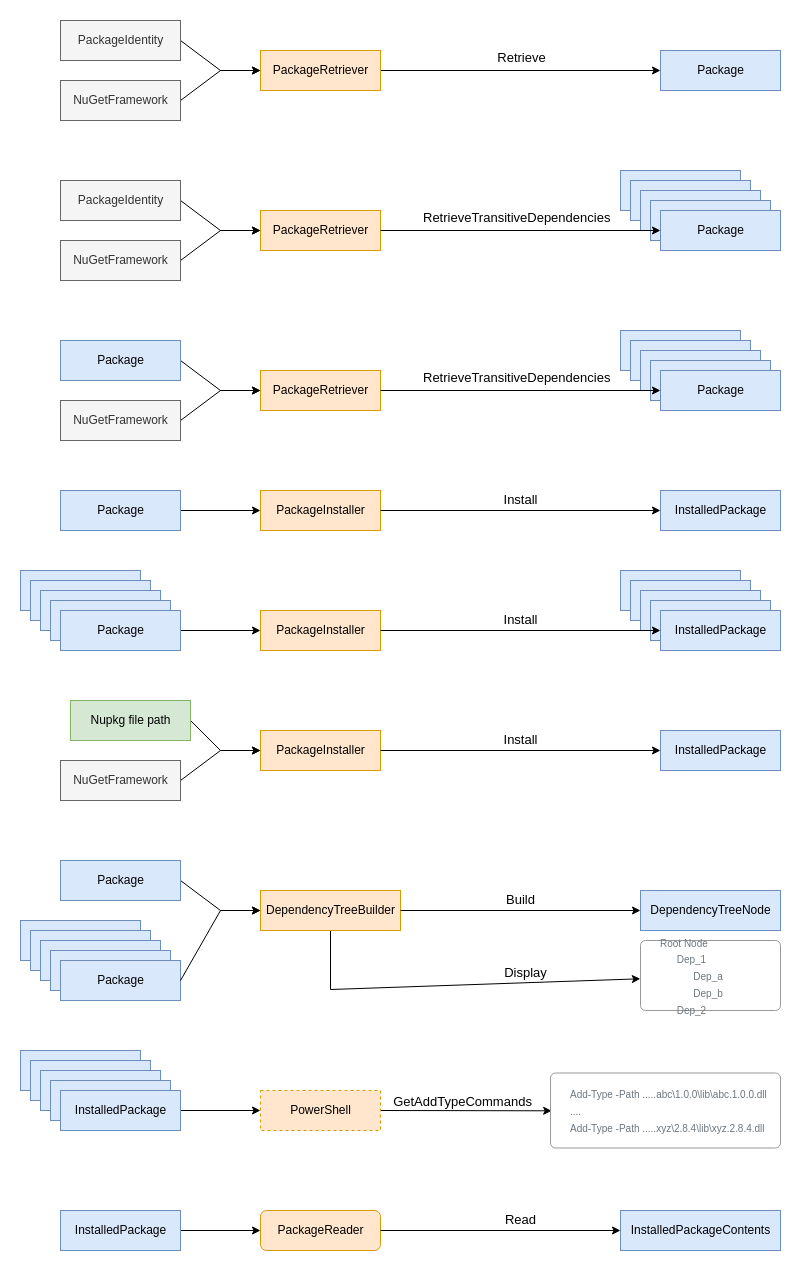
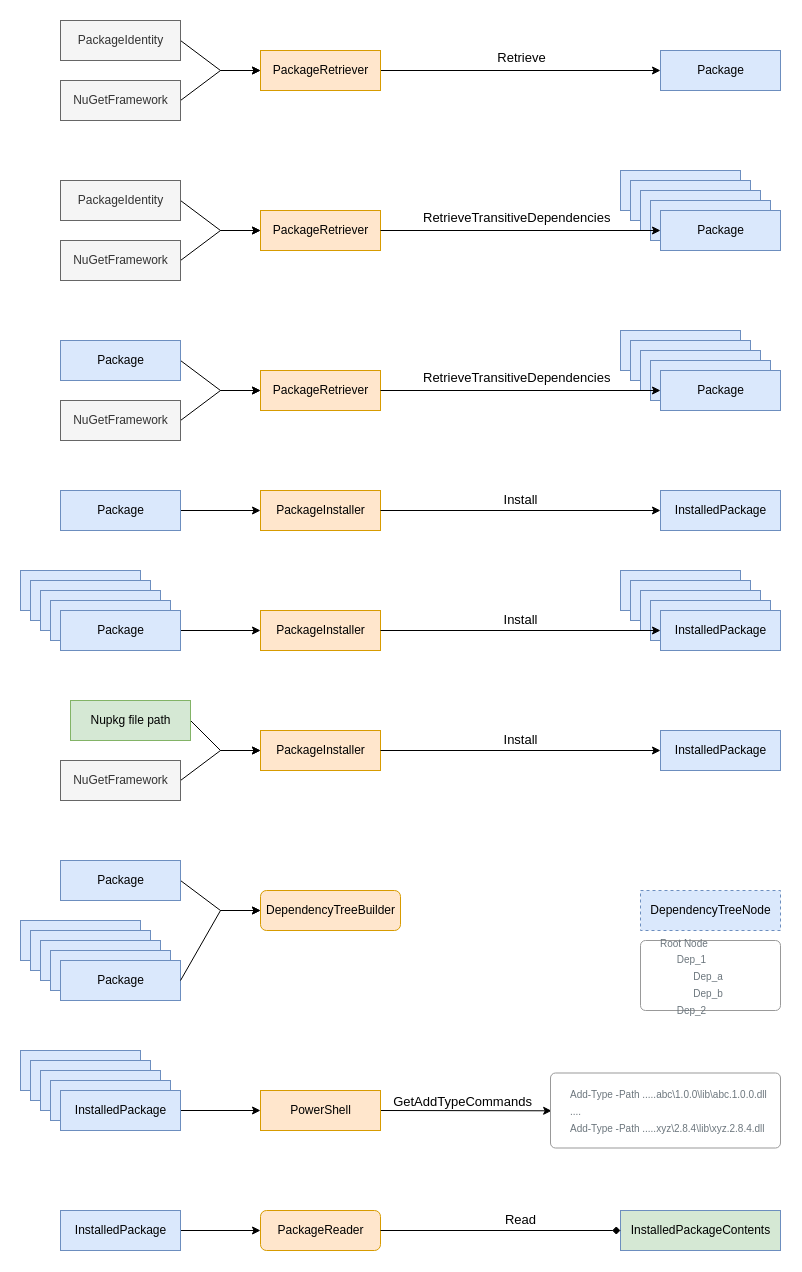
(331, 911) -> (331, 911)
(517, 911) -> none
(711, 911) -> (711, 911)
(453, 985) -> none
(321, 1111) -> (321, 1111)
(612, 1231) -> (612, 1231)
(701, 1231) -> (701, 1231)
